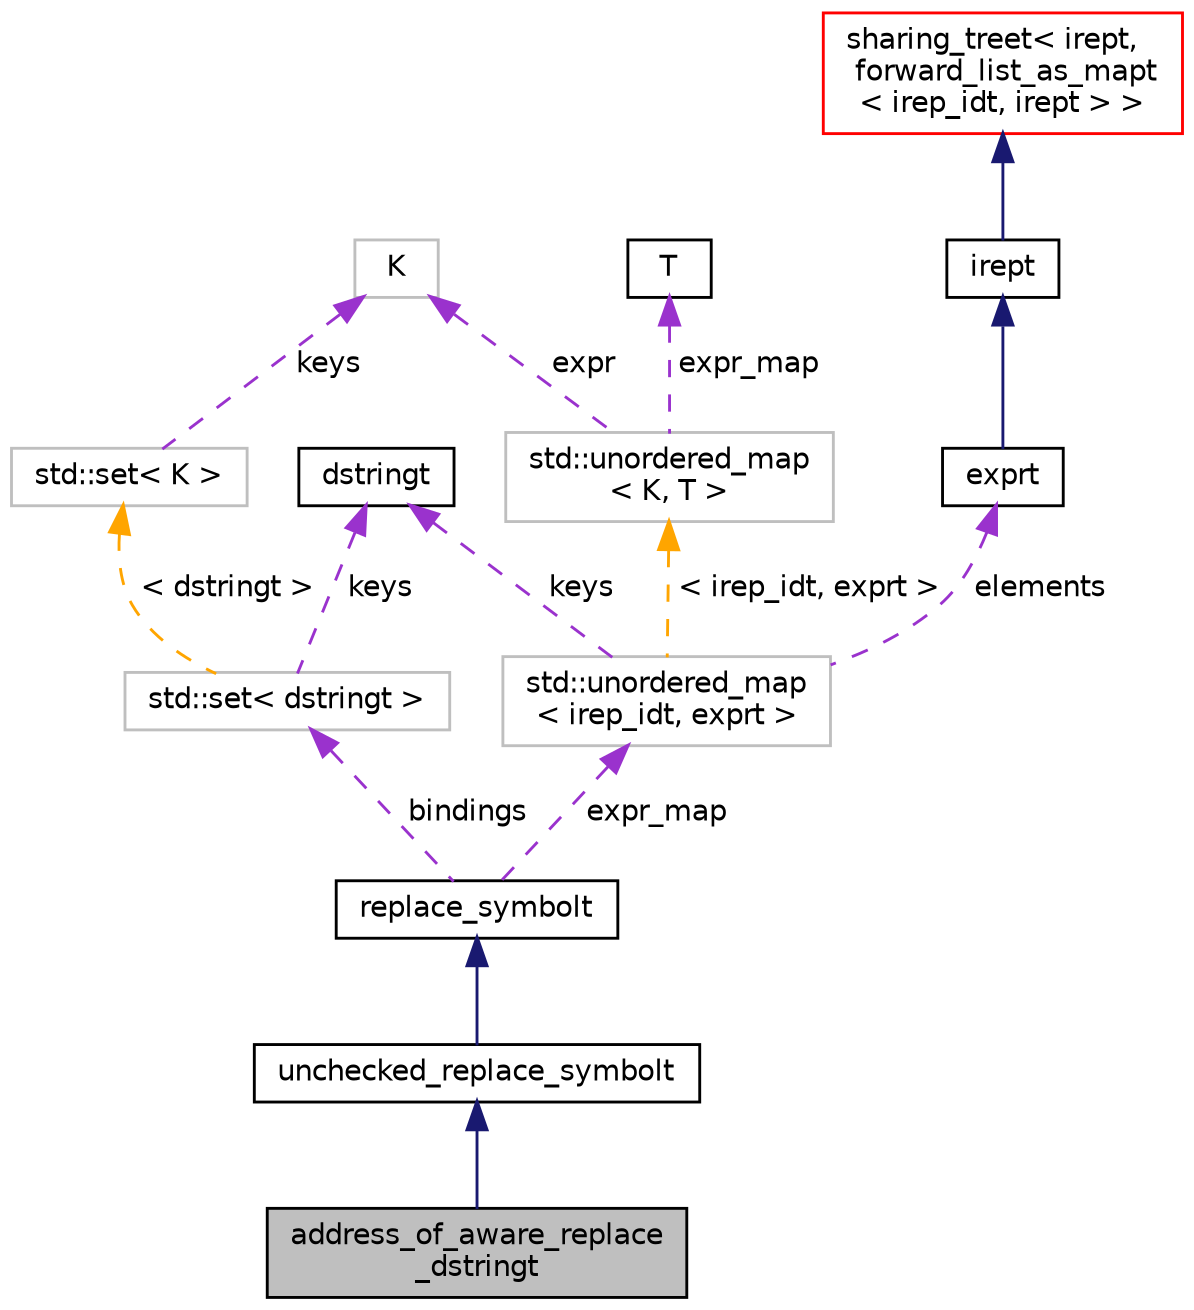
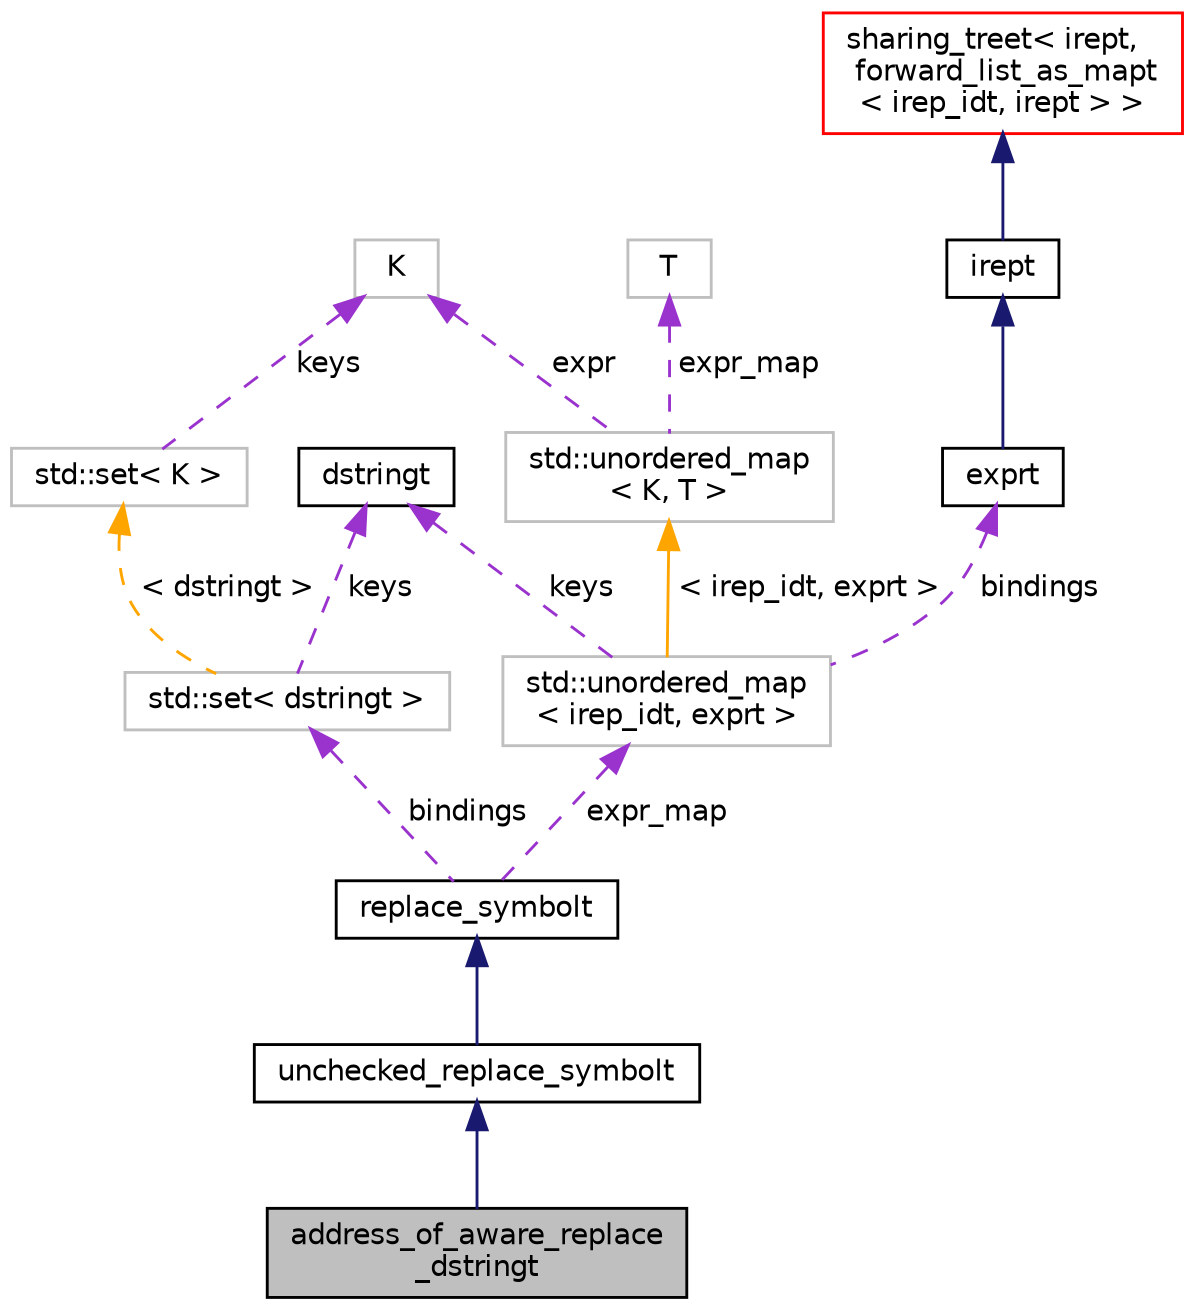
(670, 269) -> (670, 269)
(1036, 589) -> (1036, 589)
(668, 604) -> (668, 604)
